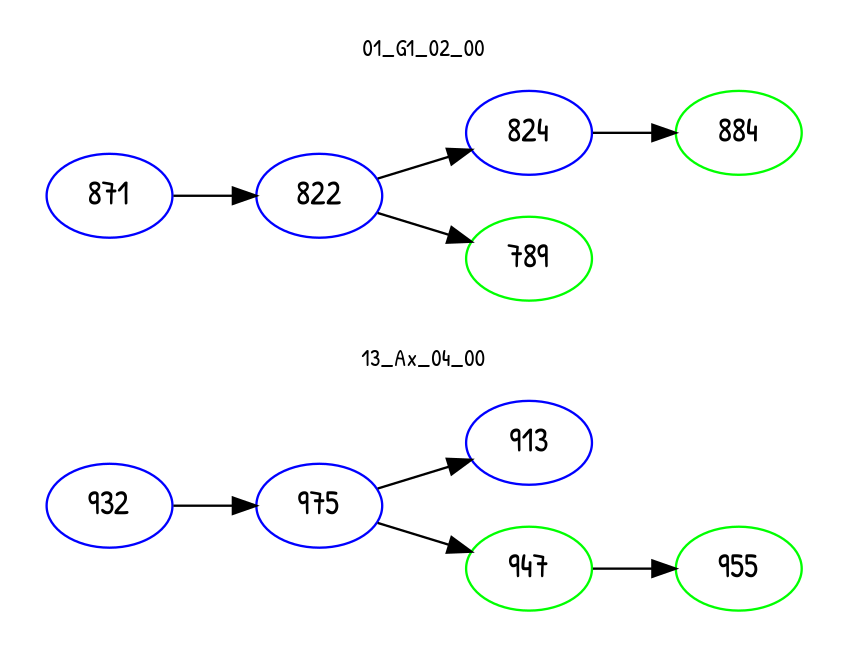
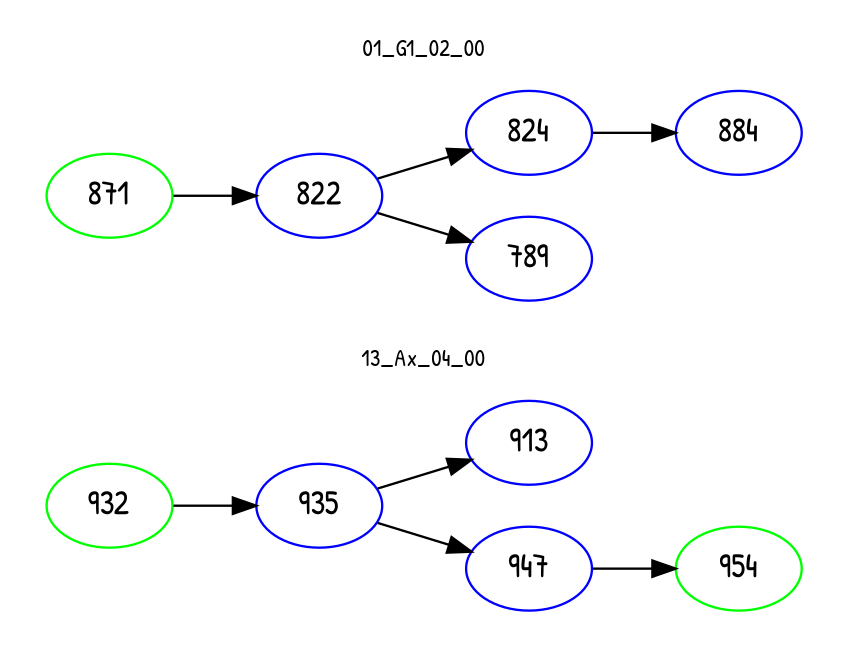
(739, 133) -> (739, 133)
(110, 196) -> (110, 196)
(529, 259) -> (529, 259)
(110, 506) -> (110, 506)
(319, 506) -> (319, 506)
(529, 569) -> (529, 569)
(739, 569) -> (739, 569)
